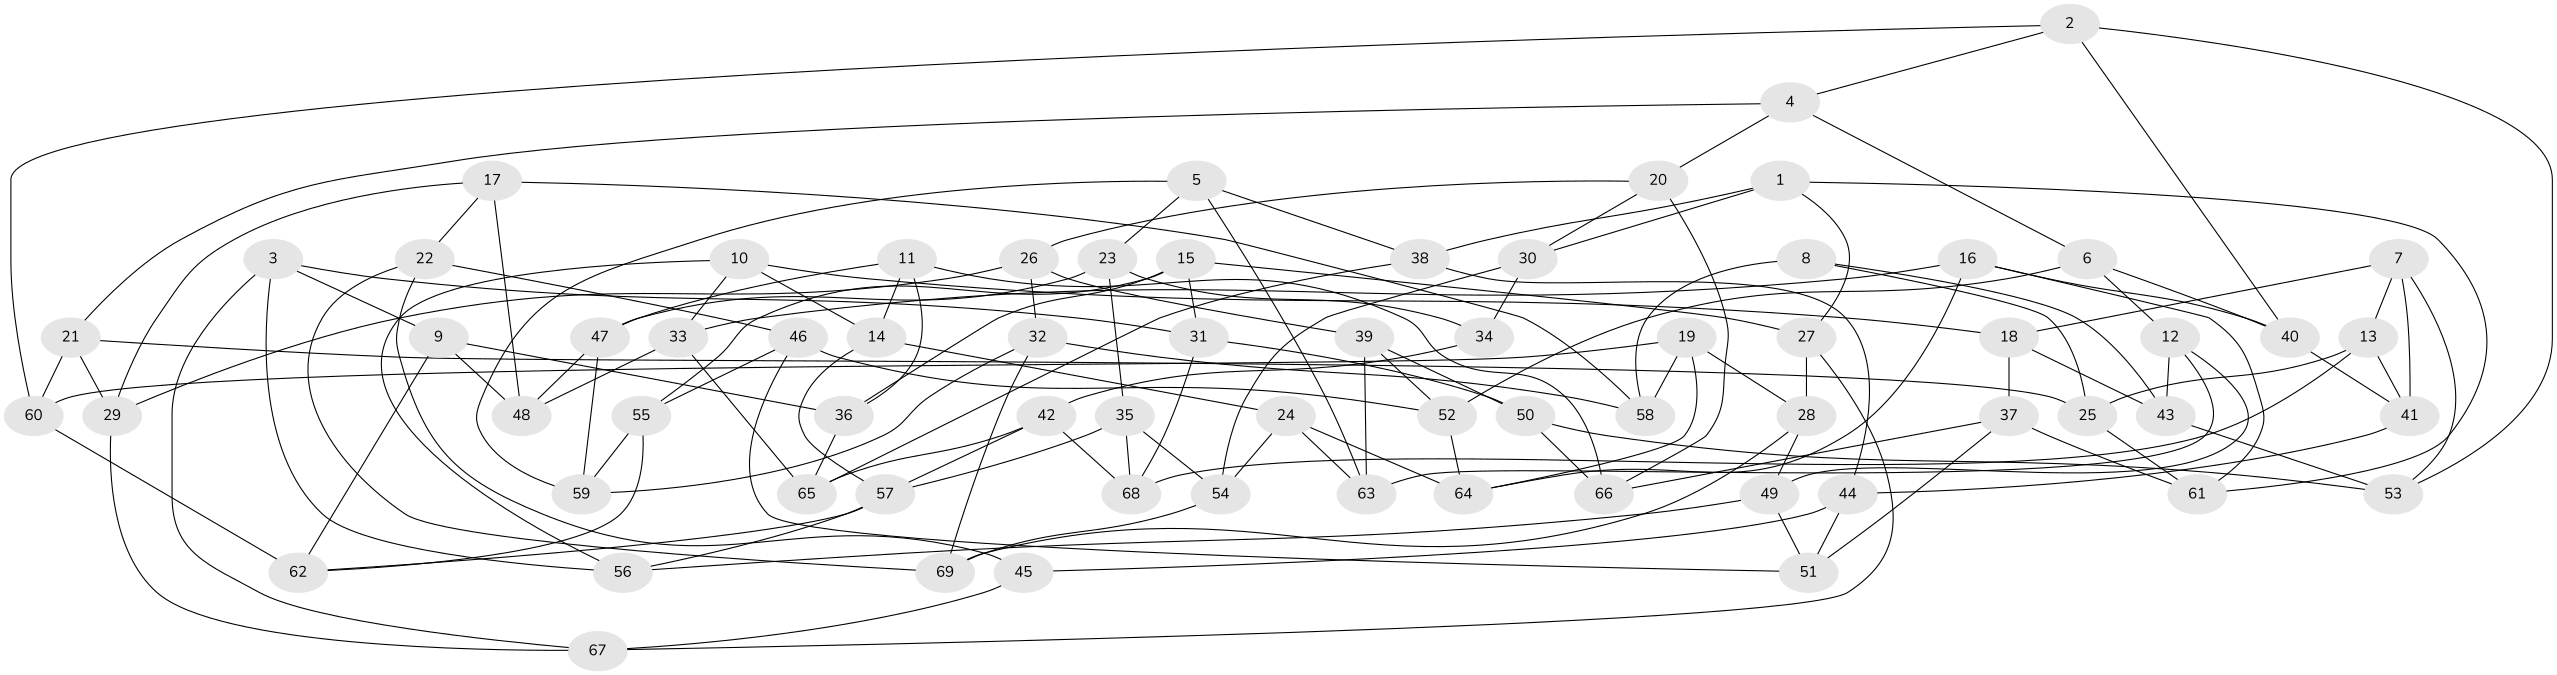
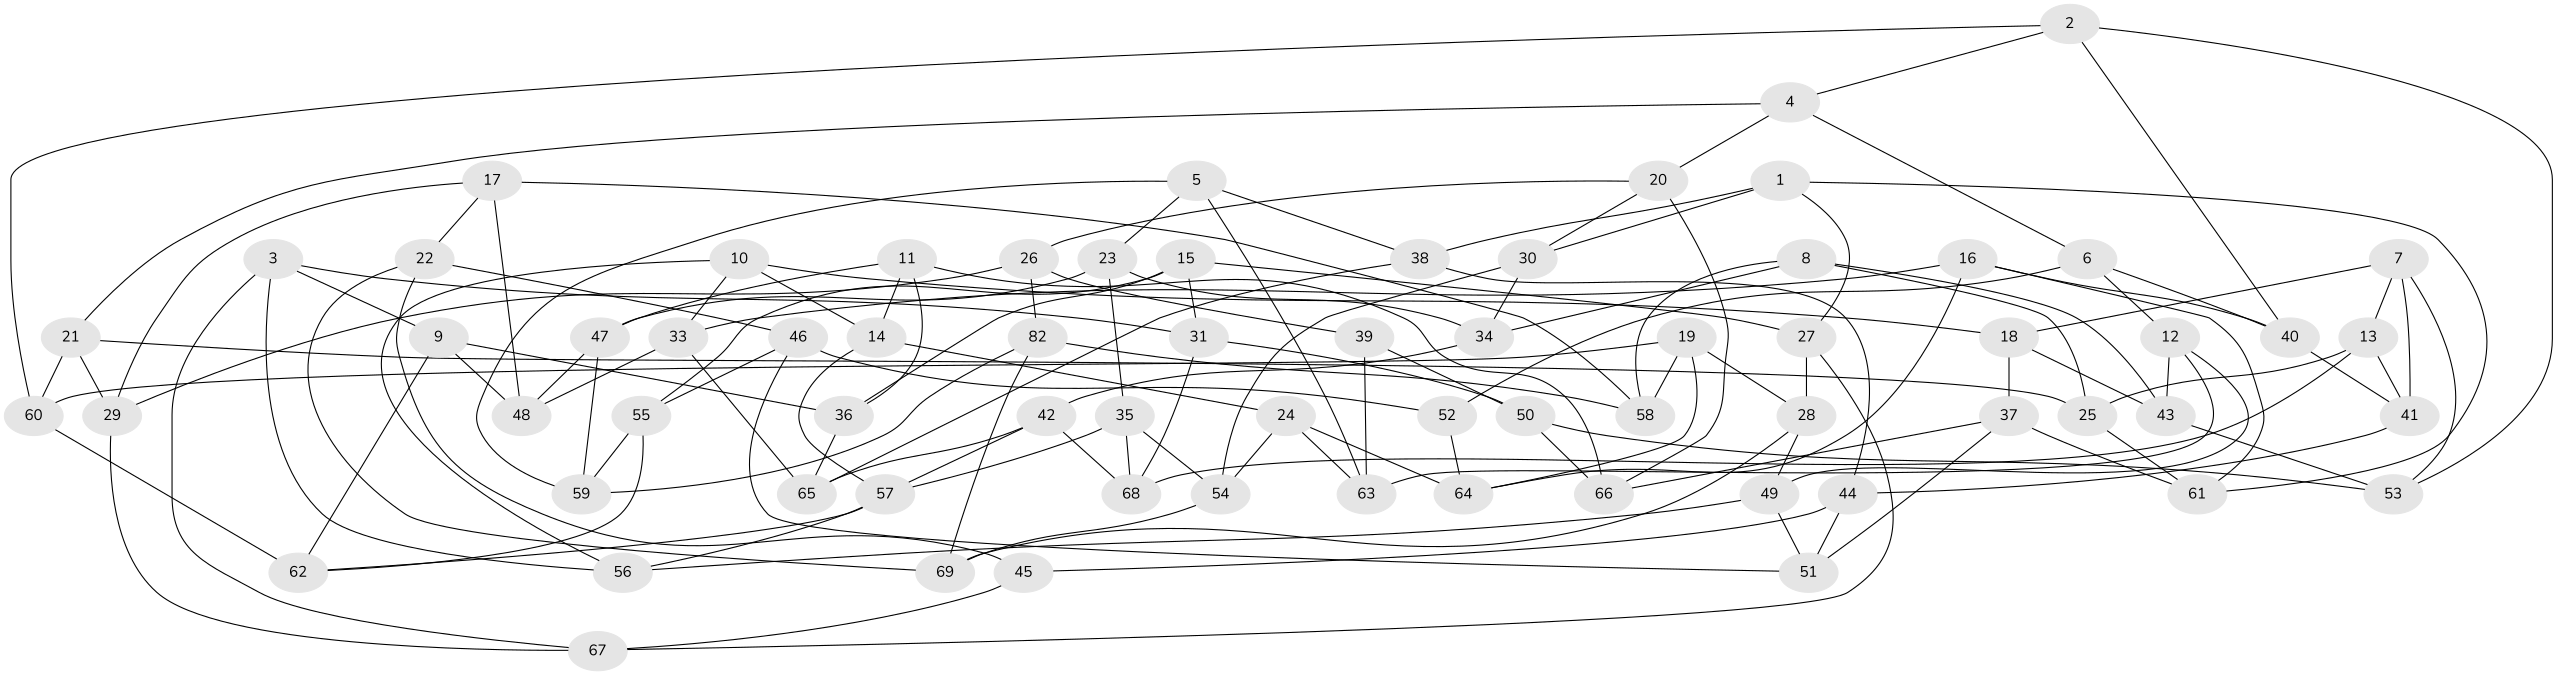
none -> (1592, 311)
(1038, 338) -> (1038, 338)
(1414, 385) -> none
